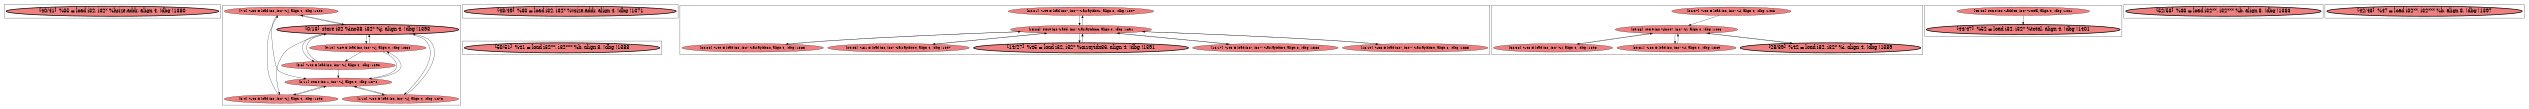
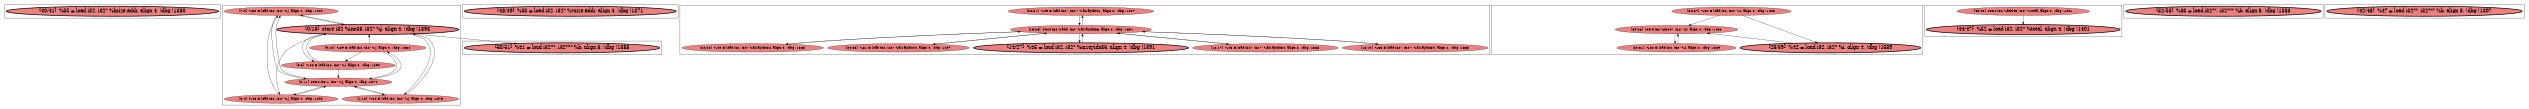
(366, 38) -> (463, 39)
(1748, 38) -> (1779, 29)
(1553, 48) -> none
none -> (278, 58)
